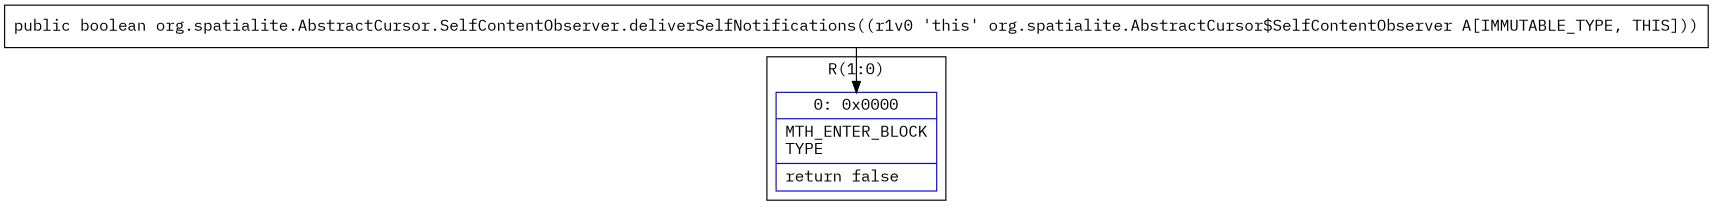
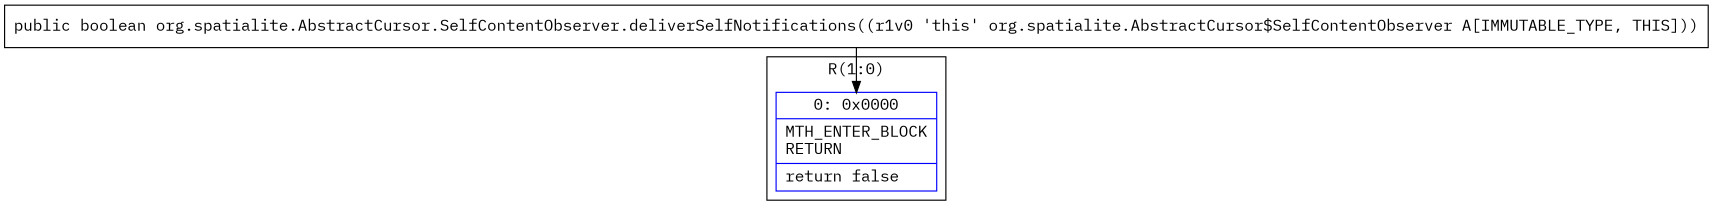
(805, 149) -> (814, 149)
